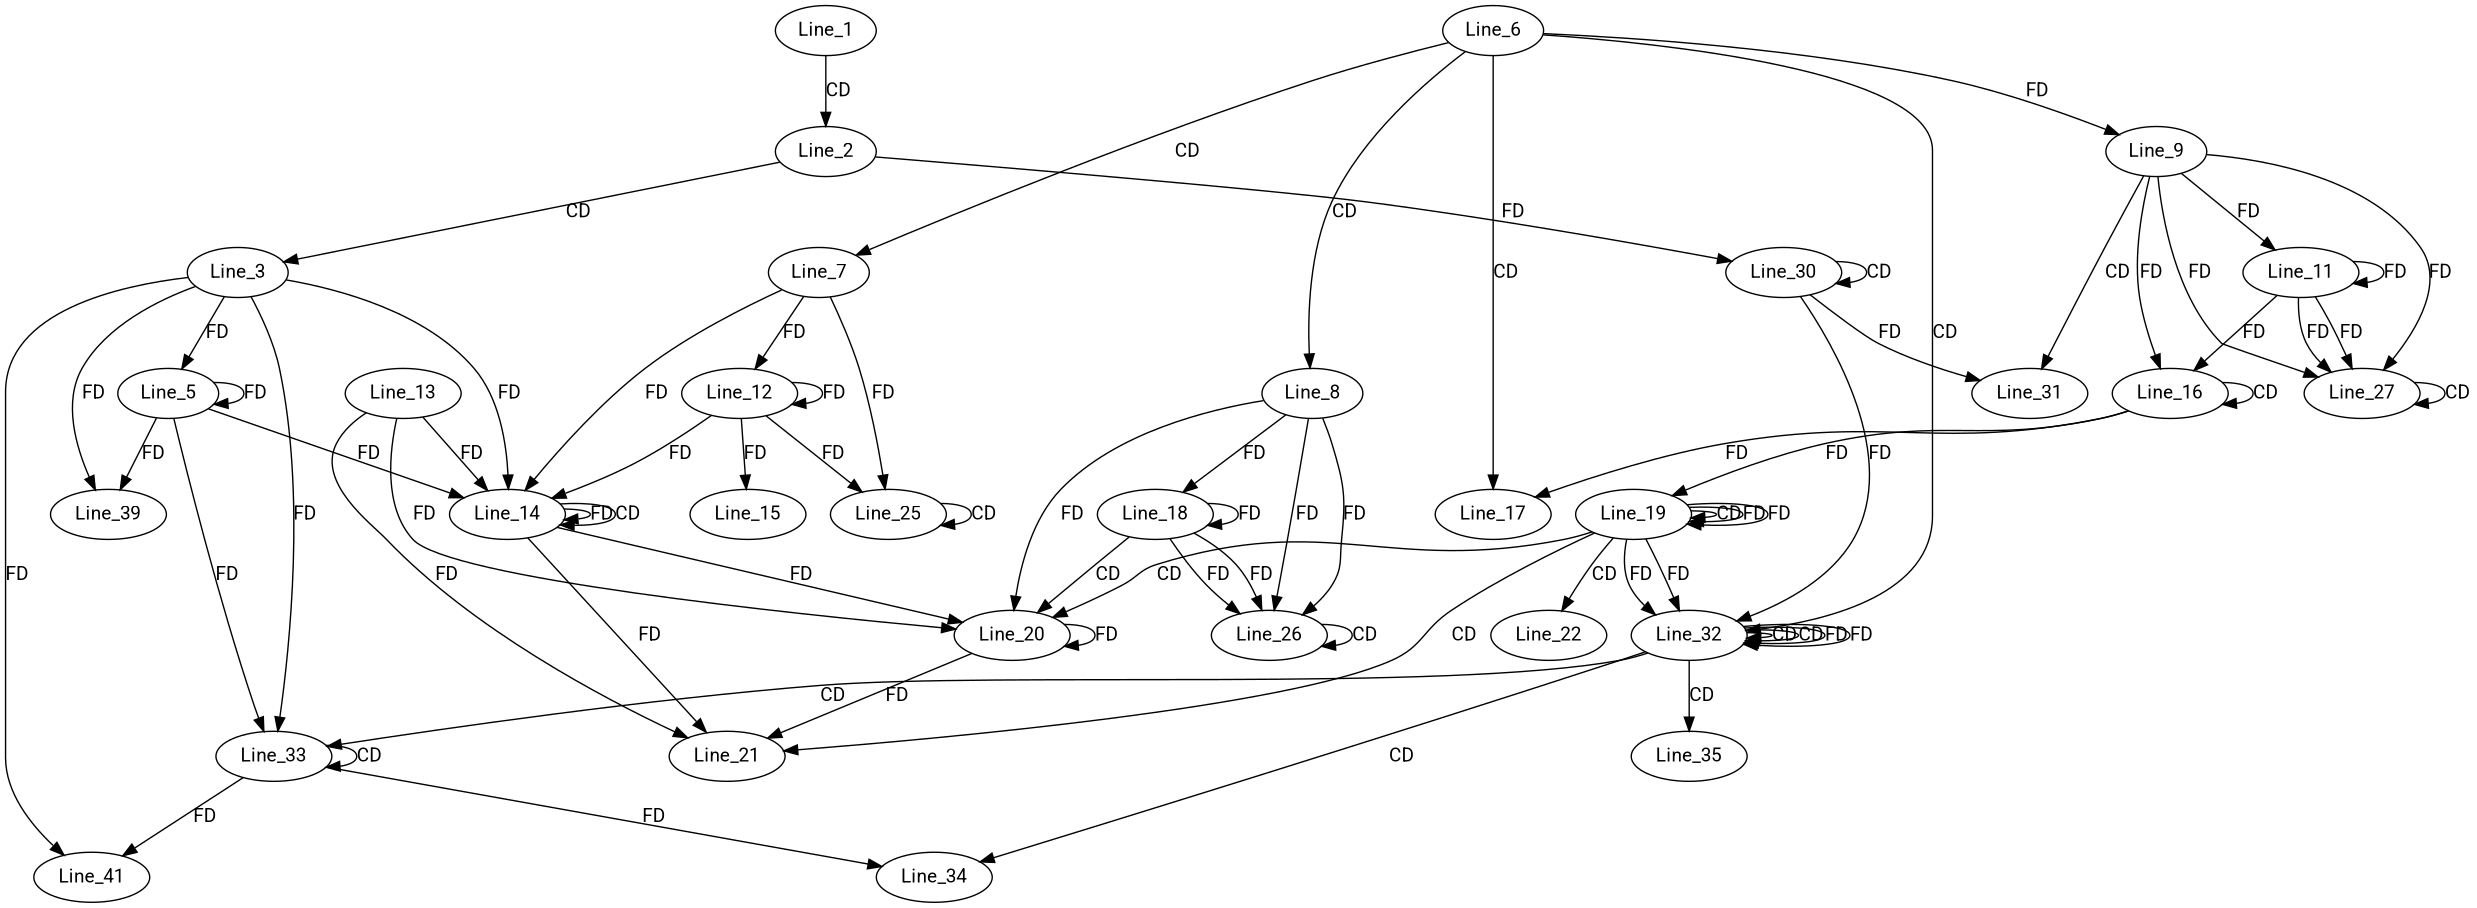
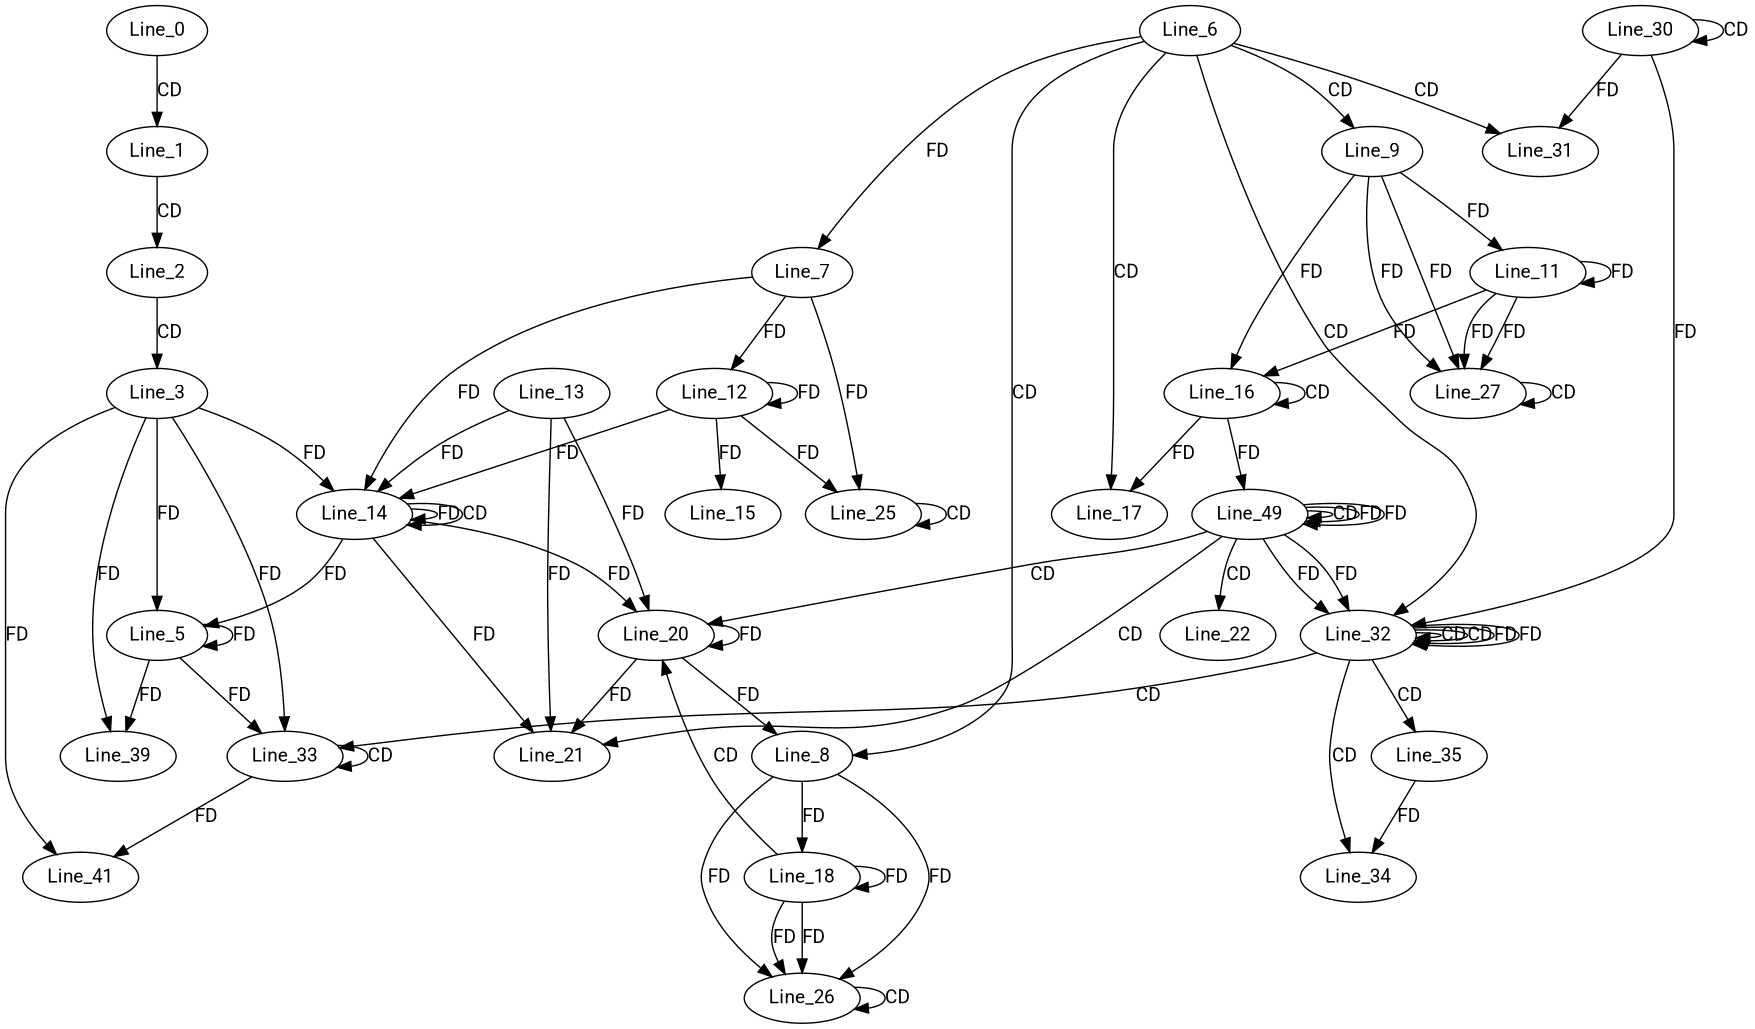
none -> (157, 31)
(2037, 91) -> (1341, 91)
(1188, 152) -> (938, 152)
(1298, 194) -> none
(2095, 266) -> (1362, 81)
(323, 449) -> (290, 595)
(1103, 456) -> (724, 692)
(1634, 514) -> (1250, 514)
(597, 816) -> (1397, 811)
